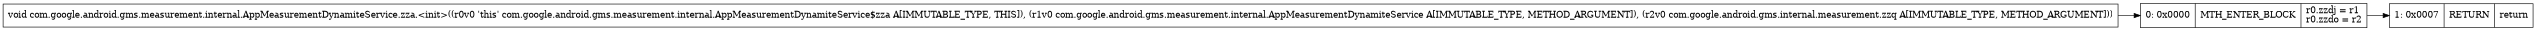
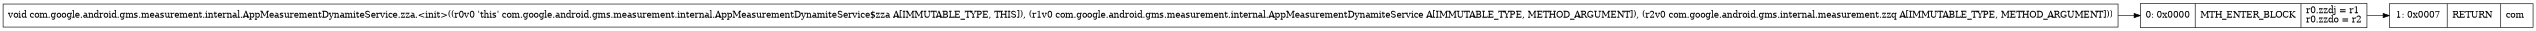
(2514, 15) -> (2515, 15)
